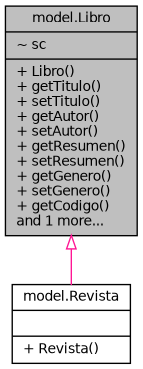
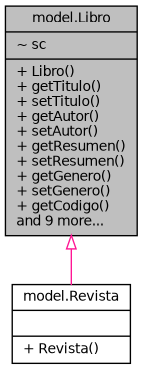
(60, 221) -> (60, 221)
